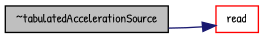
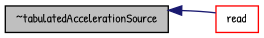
(185, 28) -> (199, 11)
